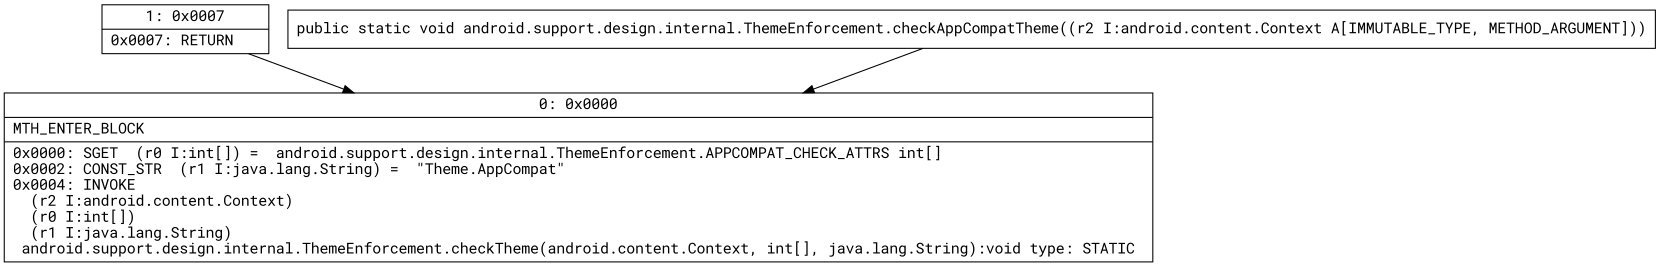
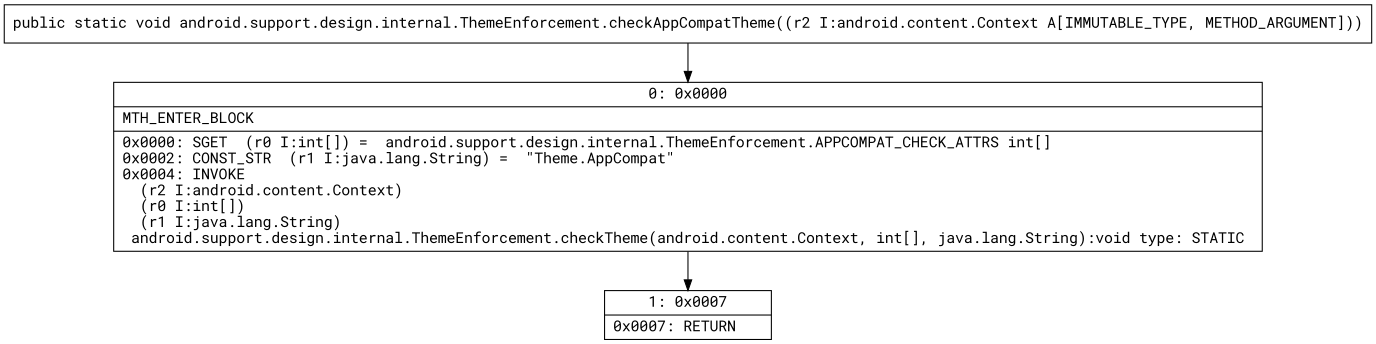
(296, 71) -> (688, 266)
